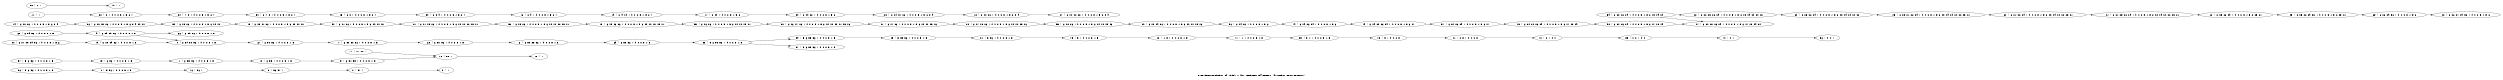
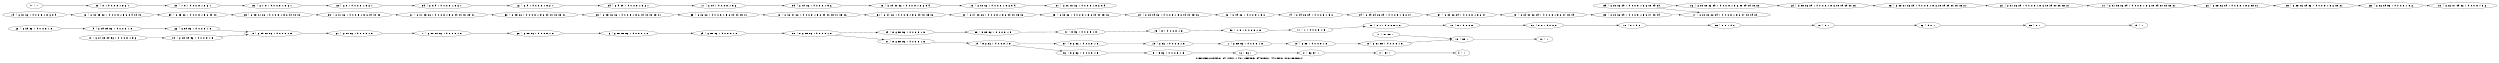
none -> (1982, 25)
(156, 38) -> (232, 31)
none -> (994, 44)
